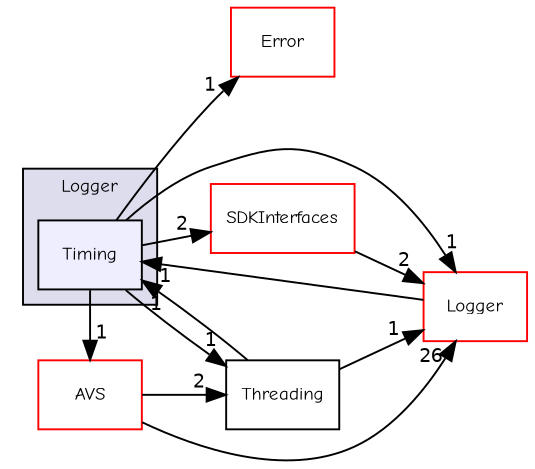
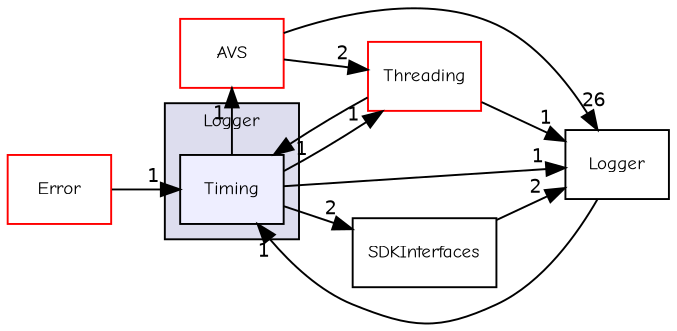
(167, 154) -> (136, 189)
(283, 218) -> (425, 253)
(475, 307) -> (617, 165)
(283, 395) -> (425, 76)
